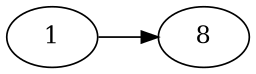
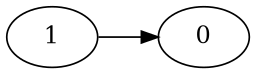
(204, 37) -> (204, 37)
